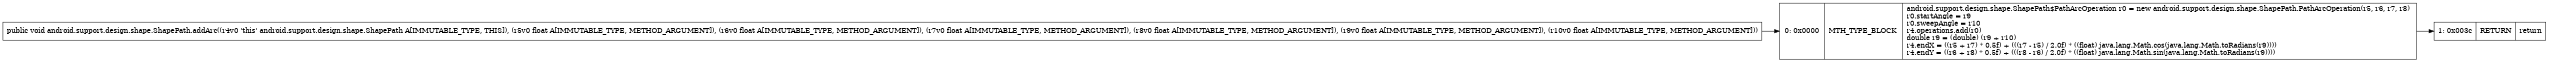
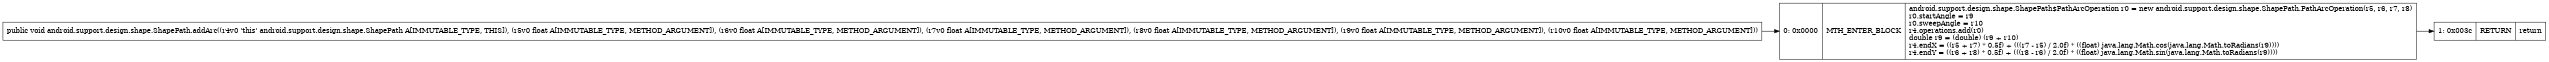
(1862, 31) -> (1864, 31)
